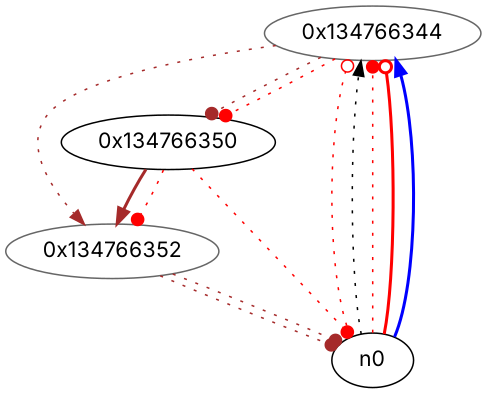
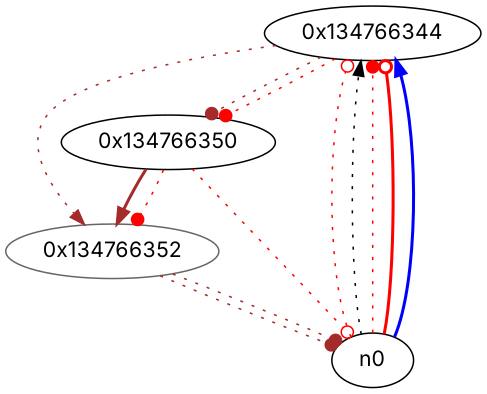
(373, 33) -> (373, 33)
(267, 248) -> (267, 248)
